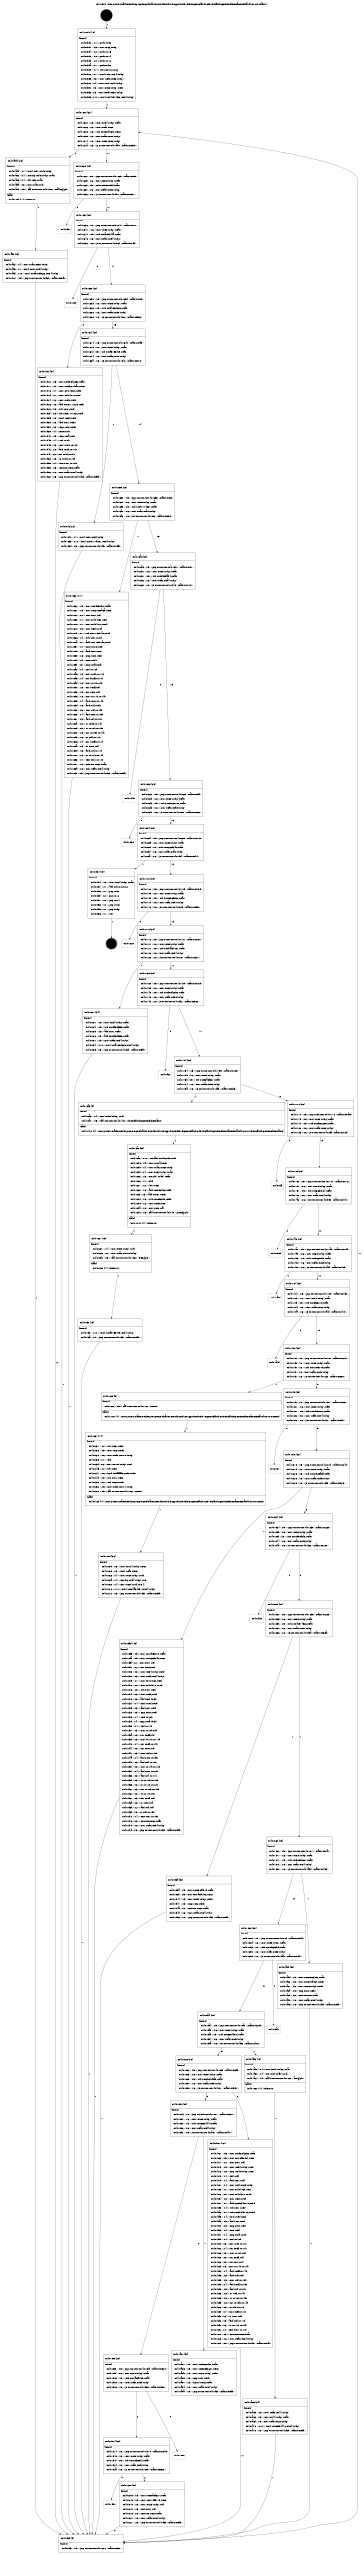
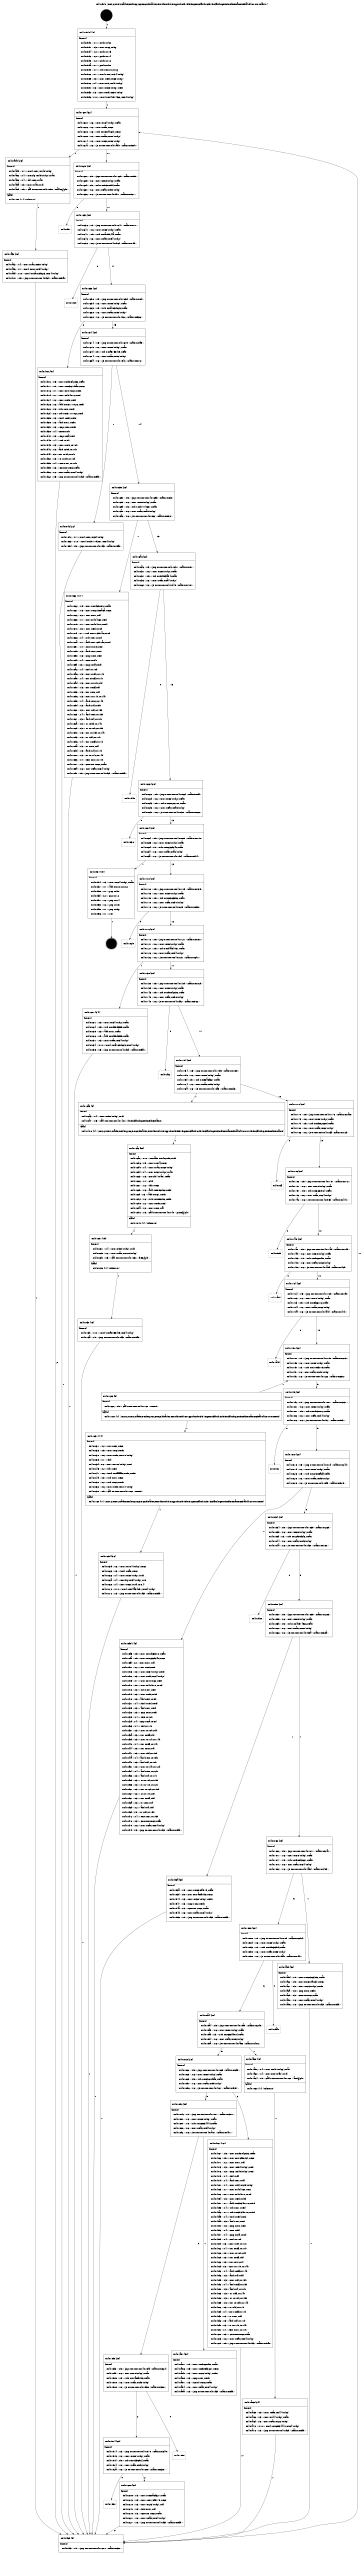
(267, 1386) -> (273, 1387)
